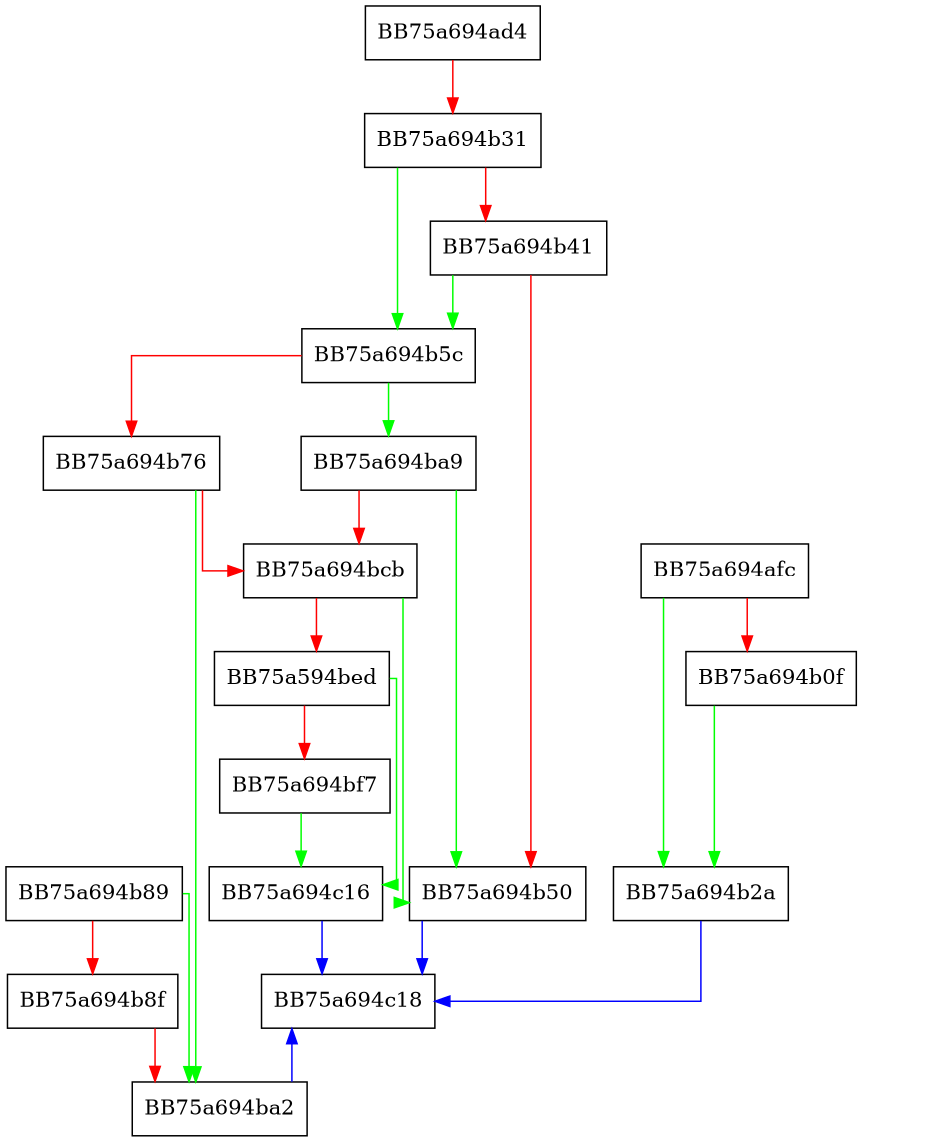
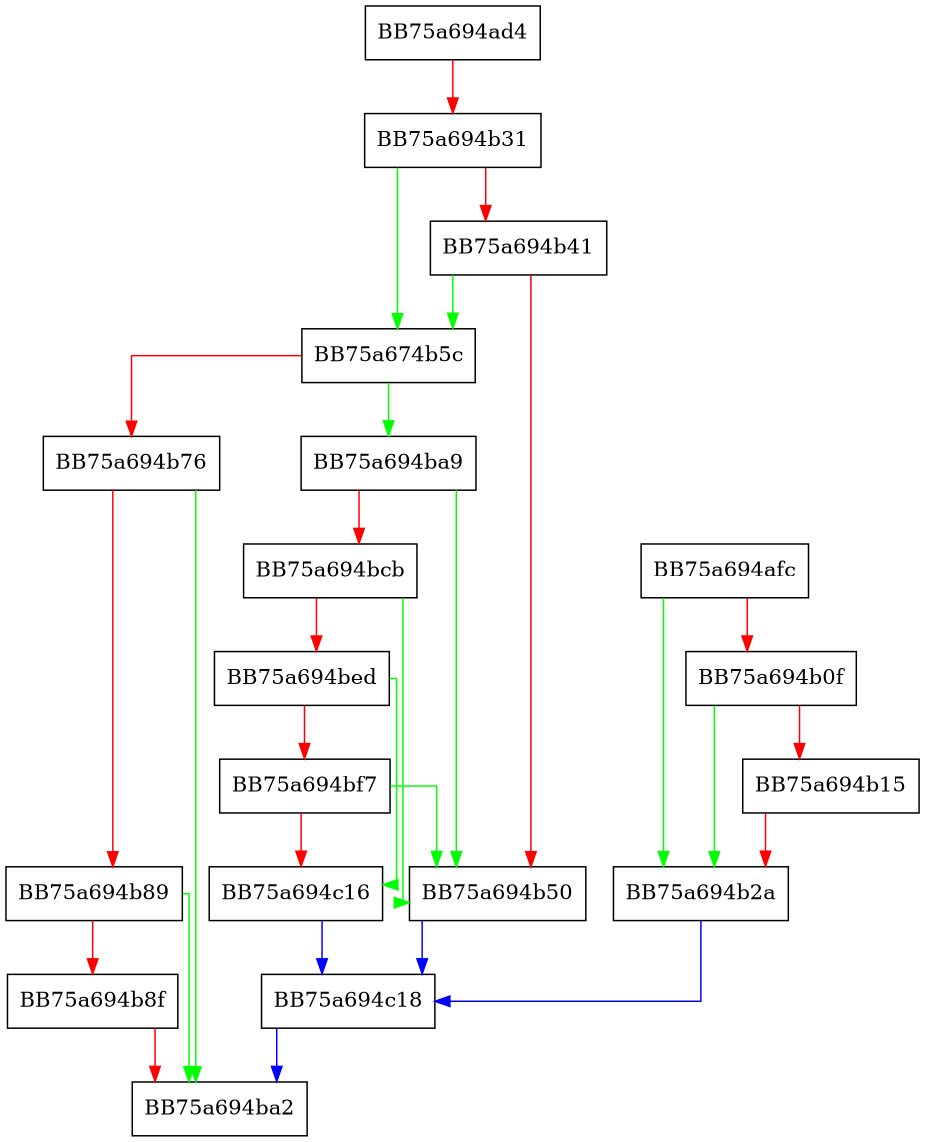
(389, 356) -> (389, 356)
(202, 543) -> (113, 671)
(302, 678) -> (302, 678)
none -> (831, 786)
none -> (437, 796)
(301, 832) -> (301, 832)
(292, 1063) -> (277, 1047)
